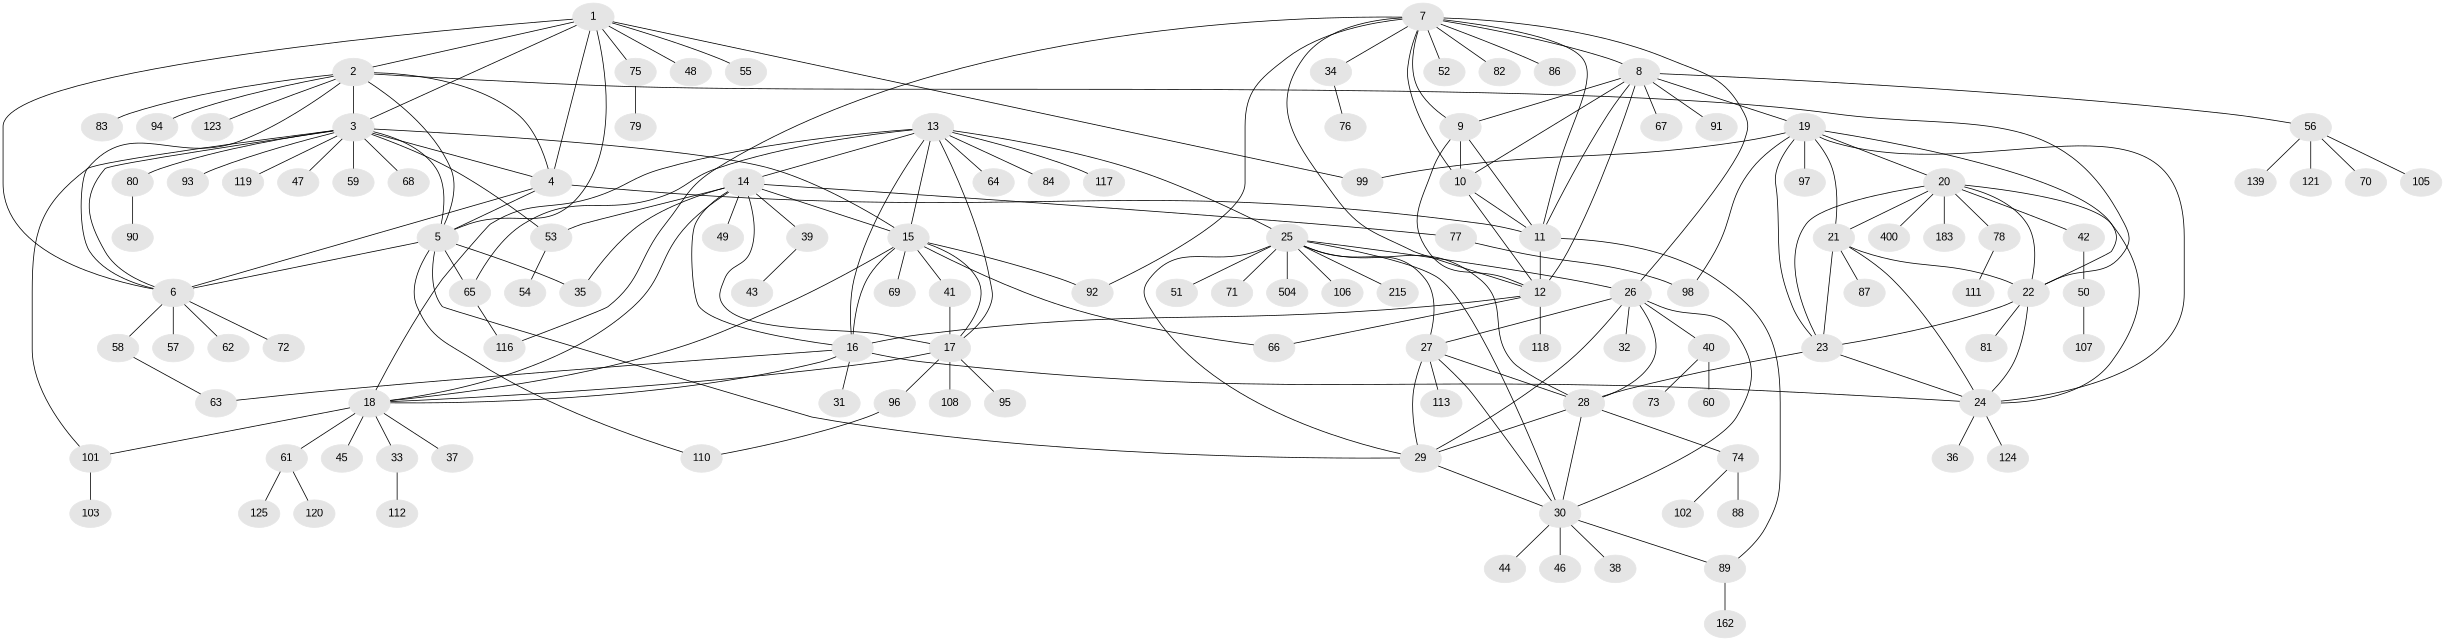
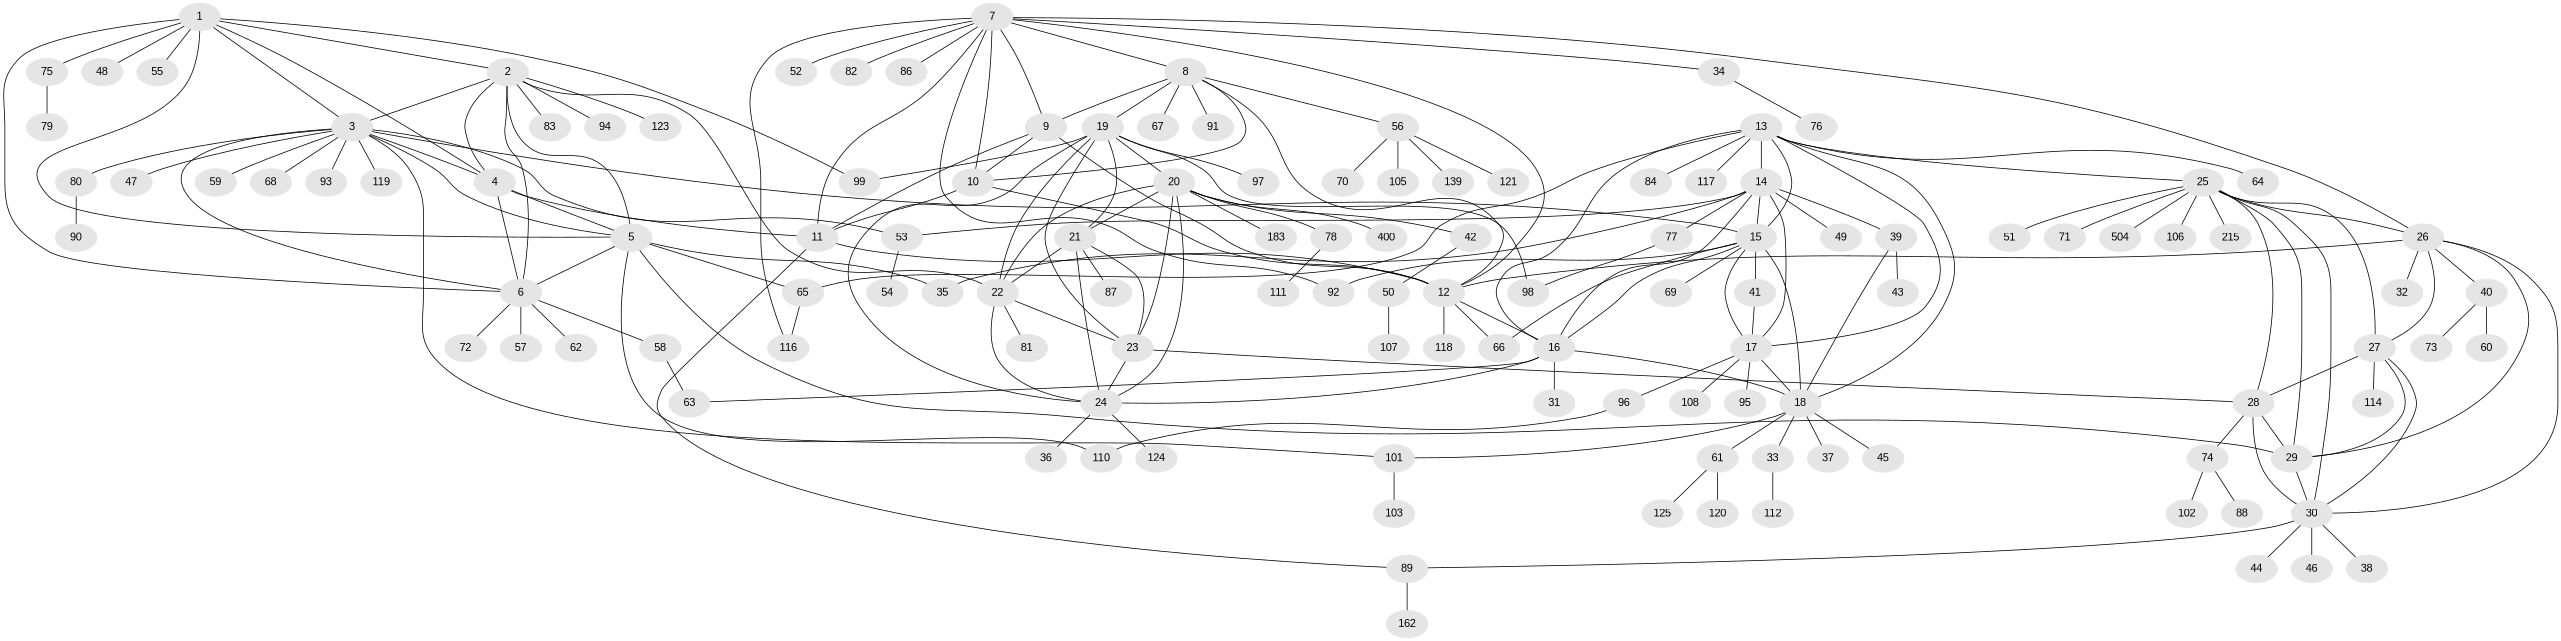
(1587, 149) -> none
(587, 339) -> (1846, 320)
(1652, 362) -> (1932, 257)
(1441, 403) -> (2373, 403)
